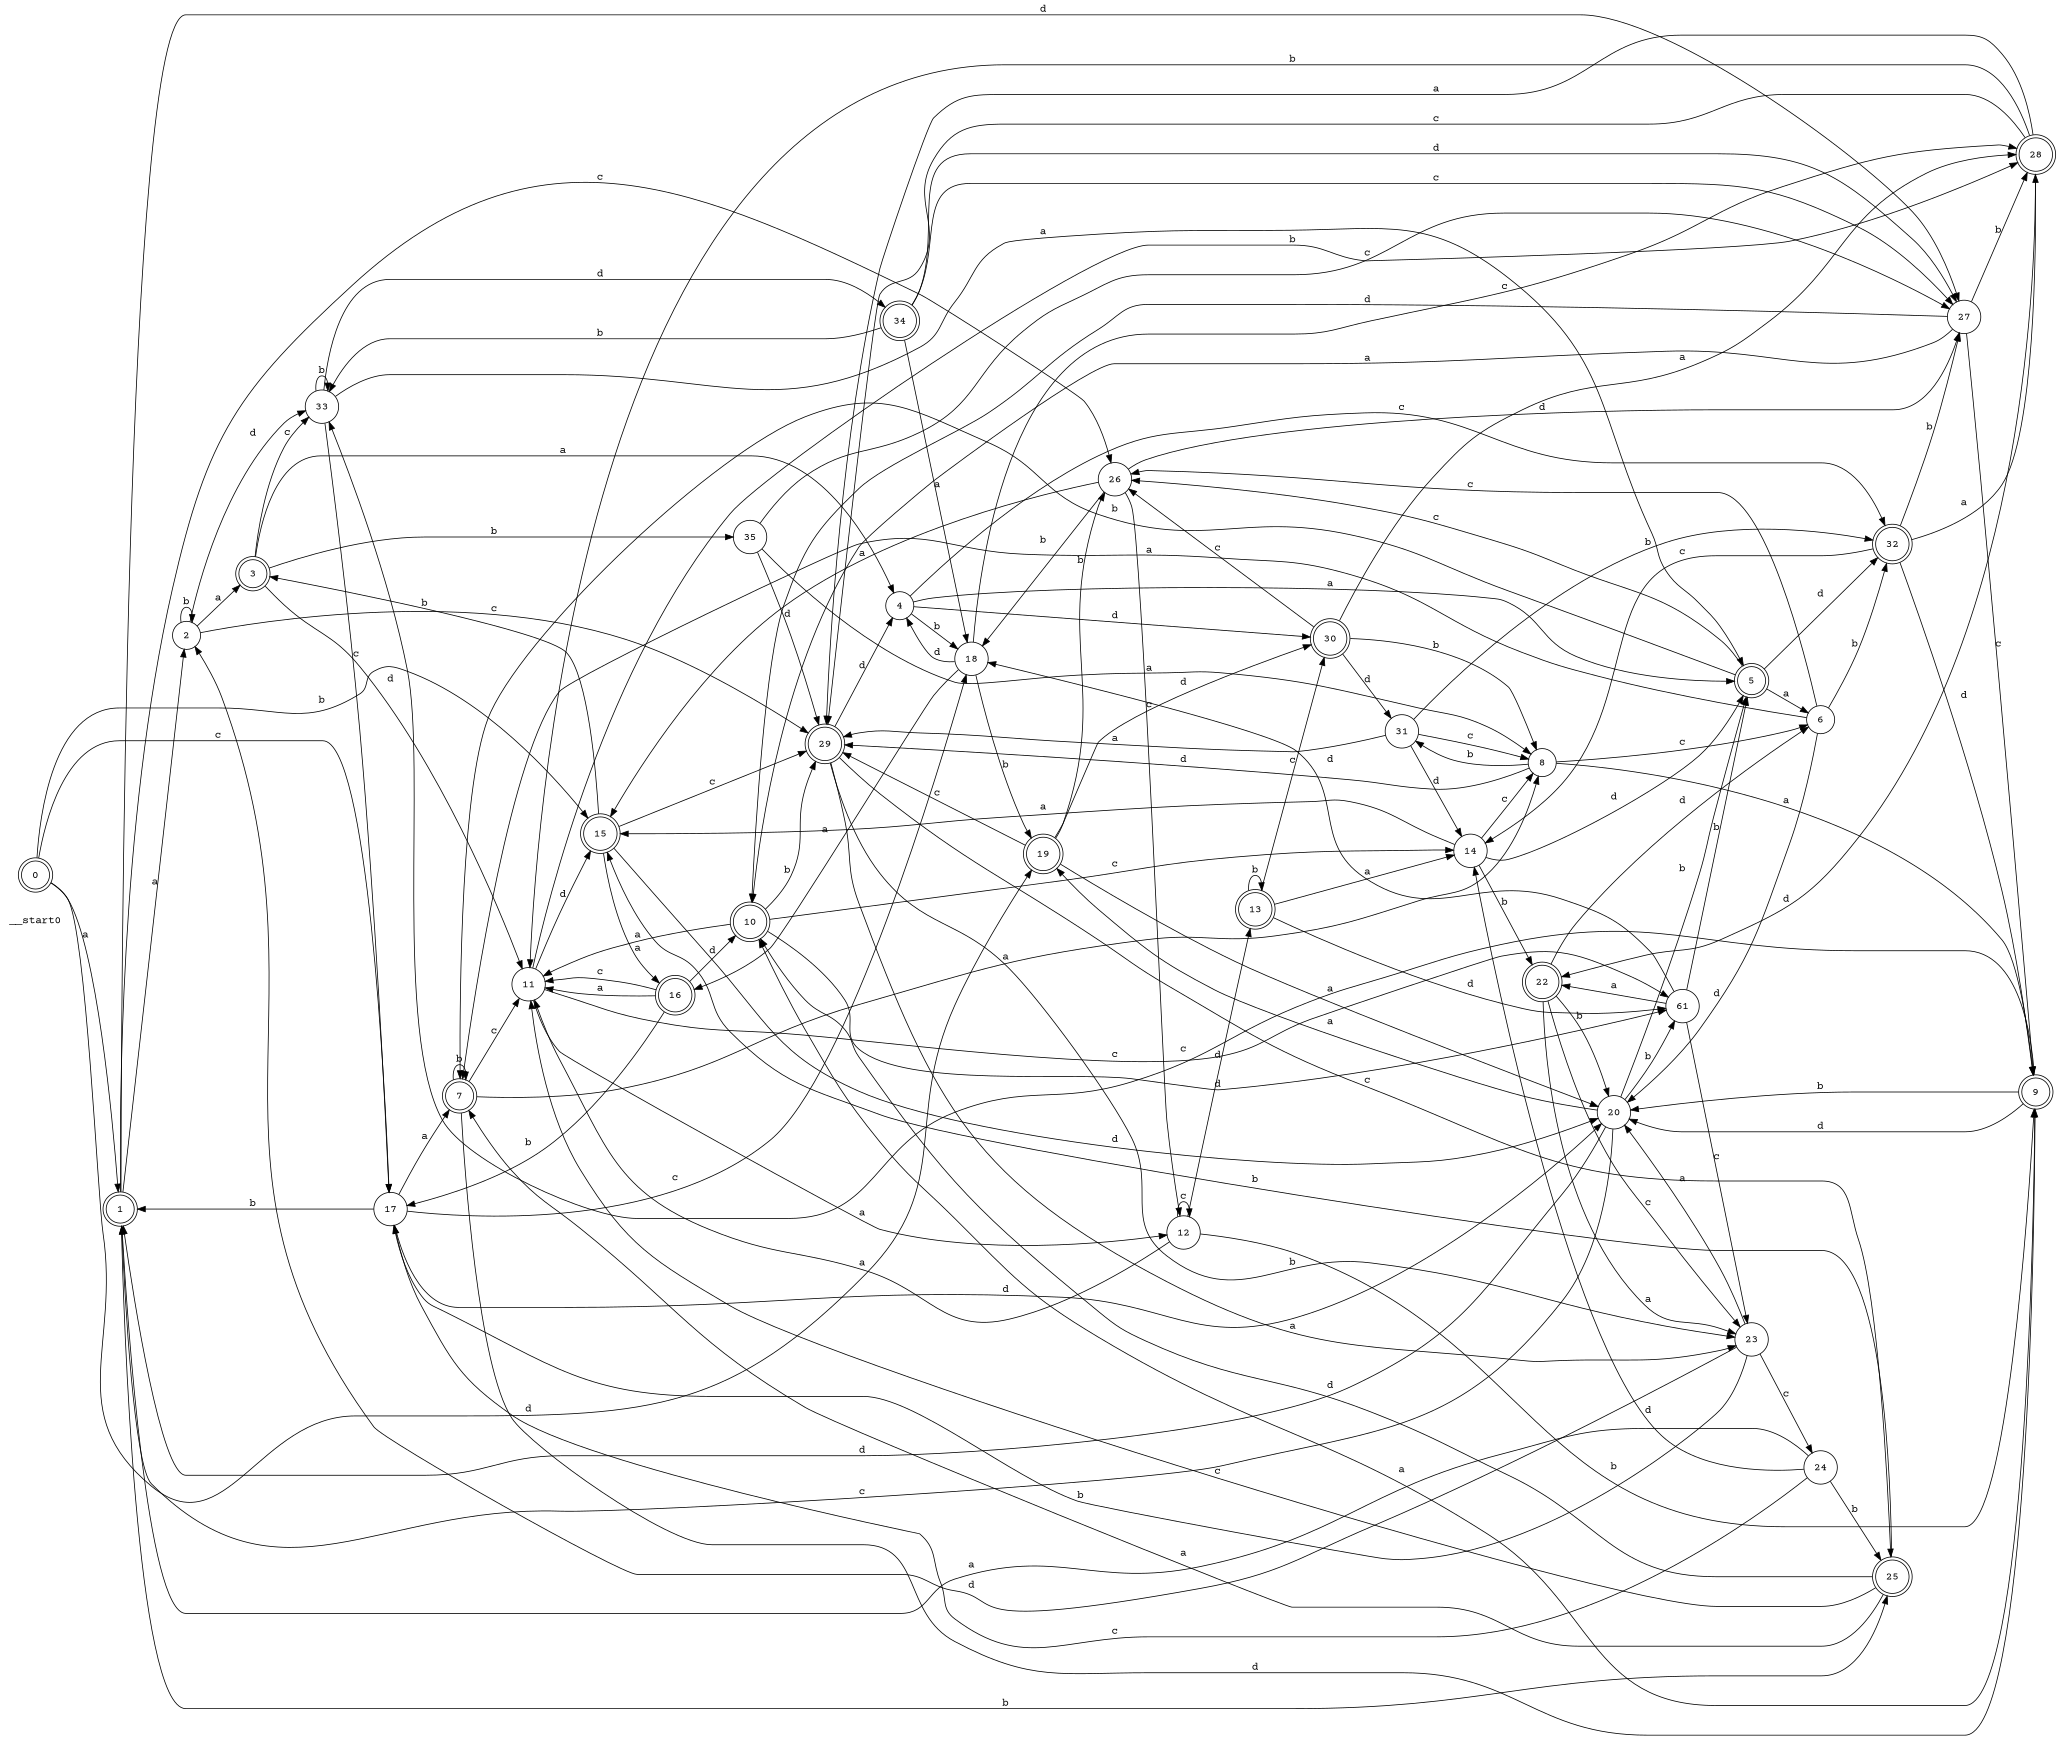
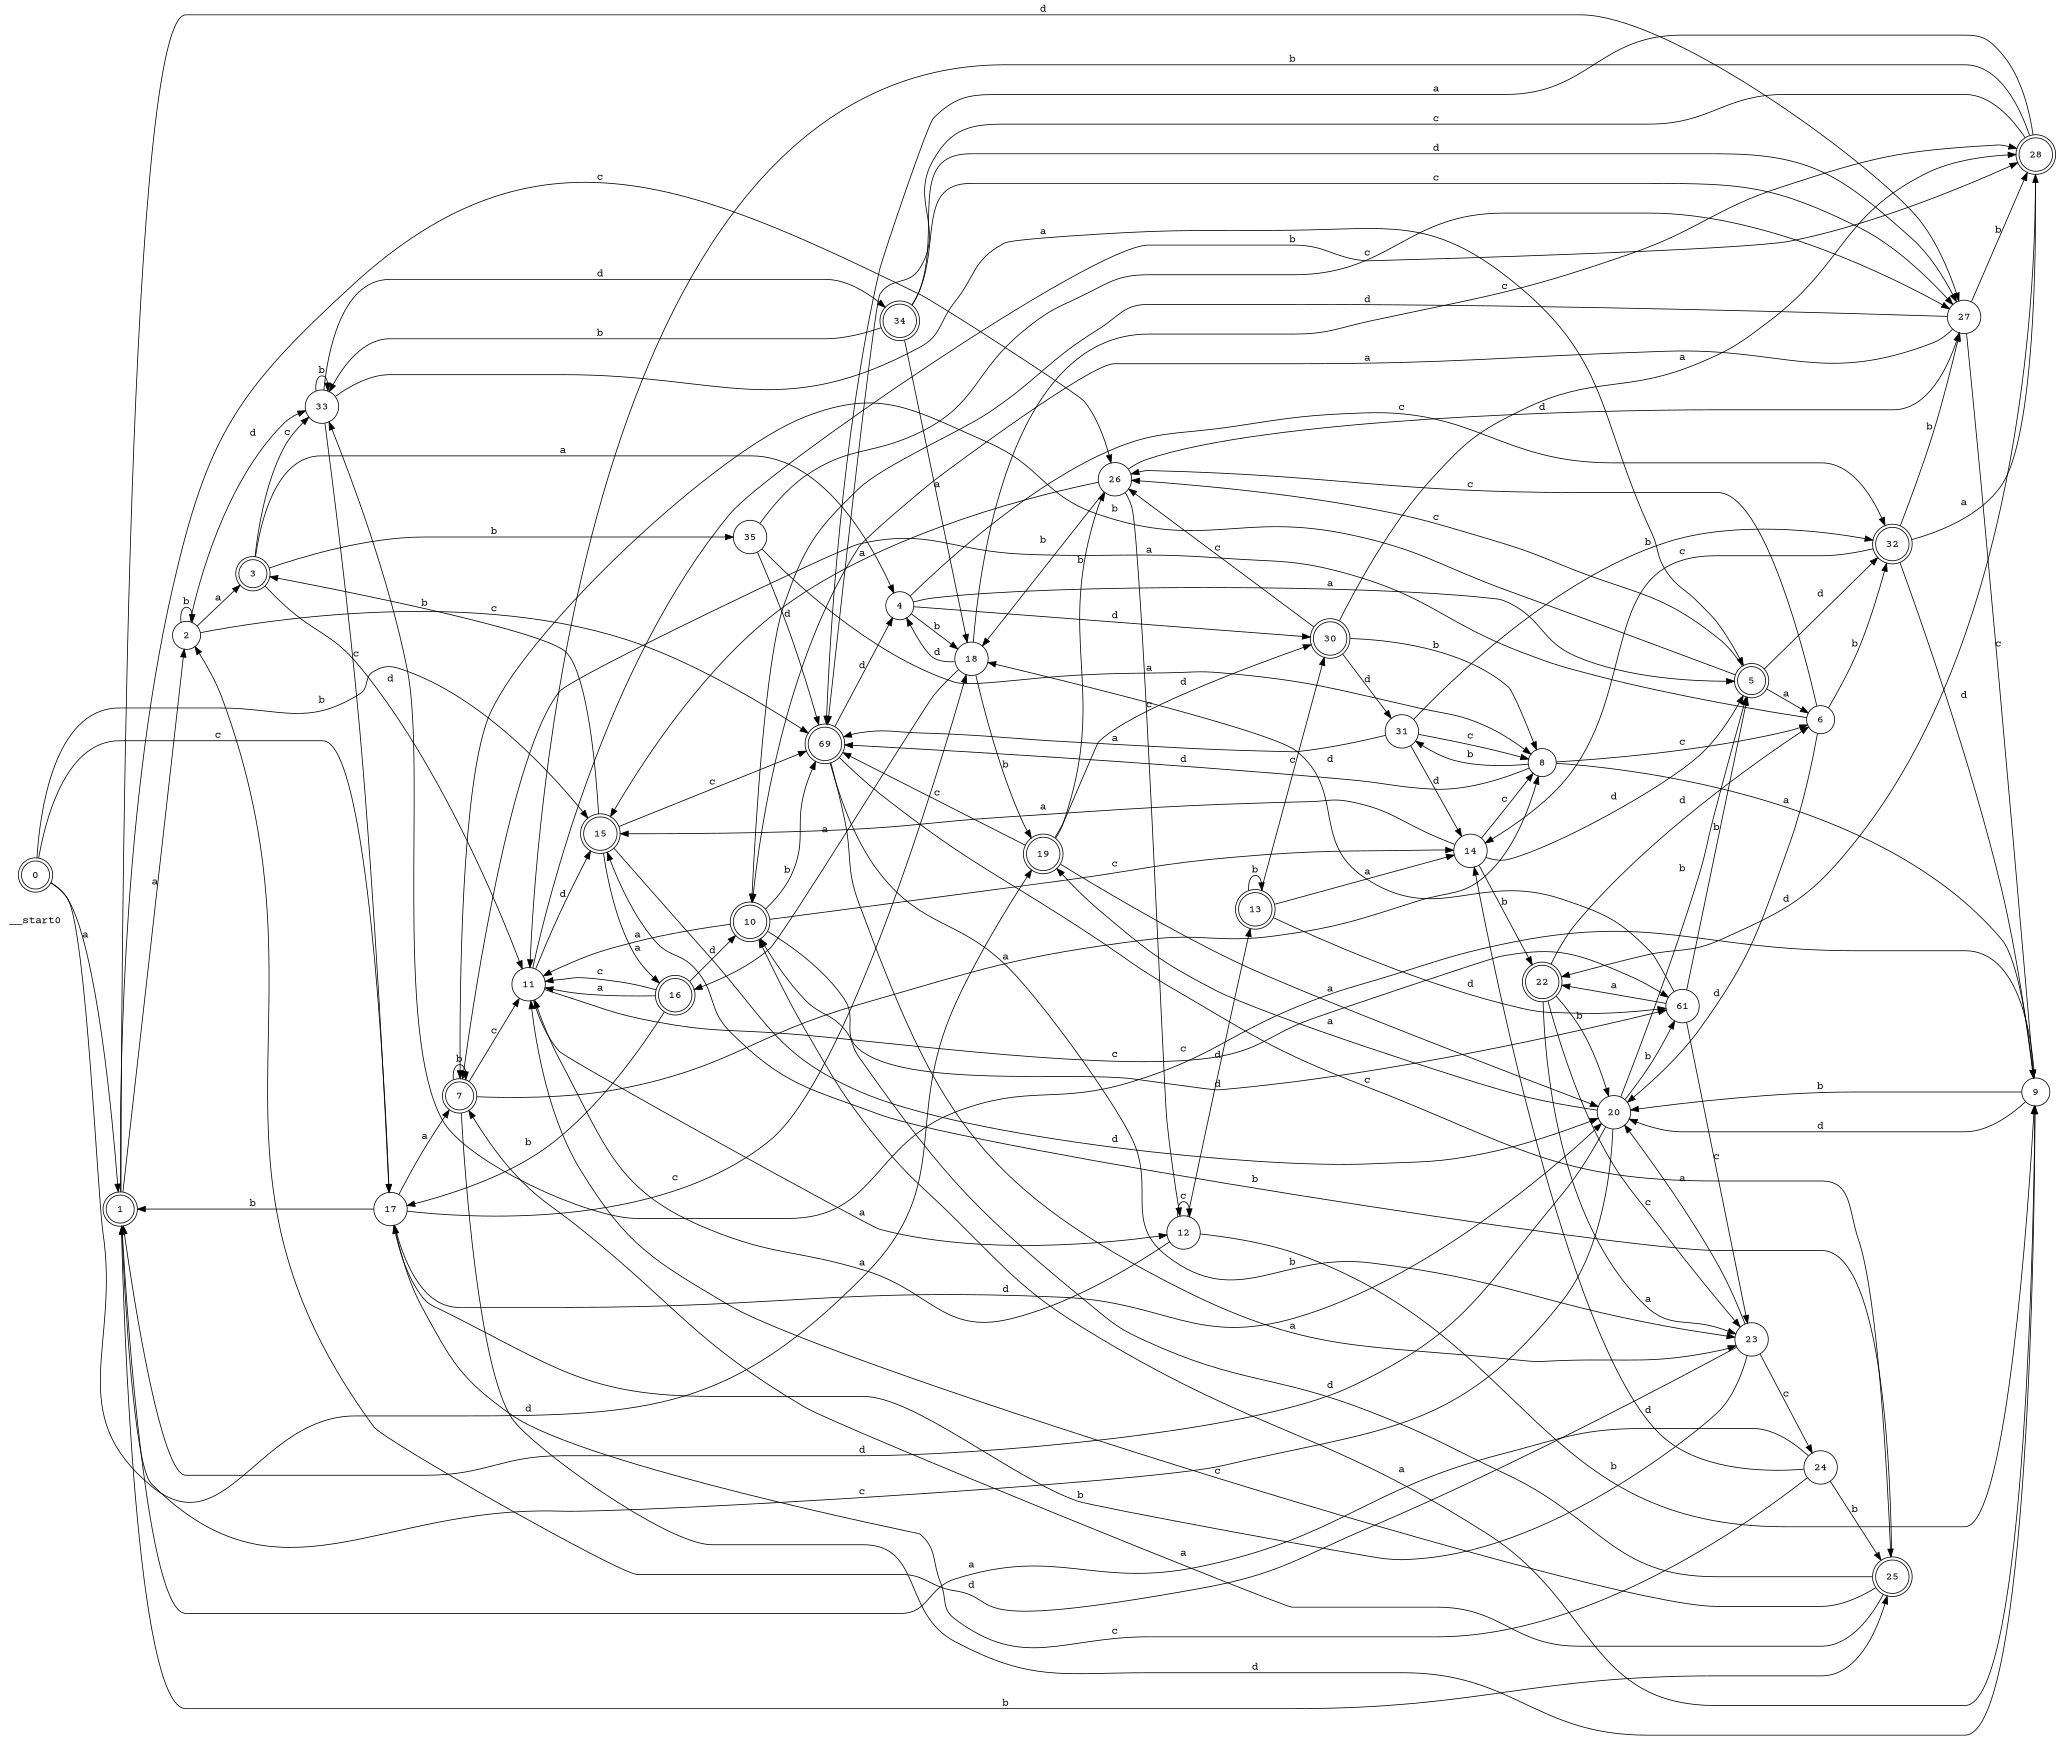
(825, 744) -> (825, 744)
(2036, 1092) -> (2036, 1092)
